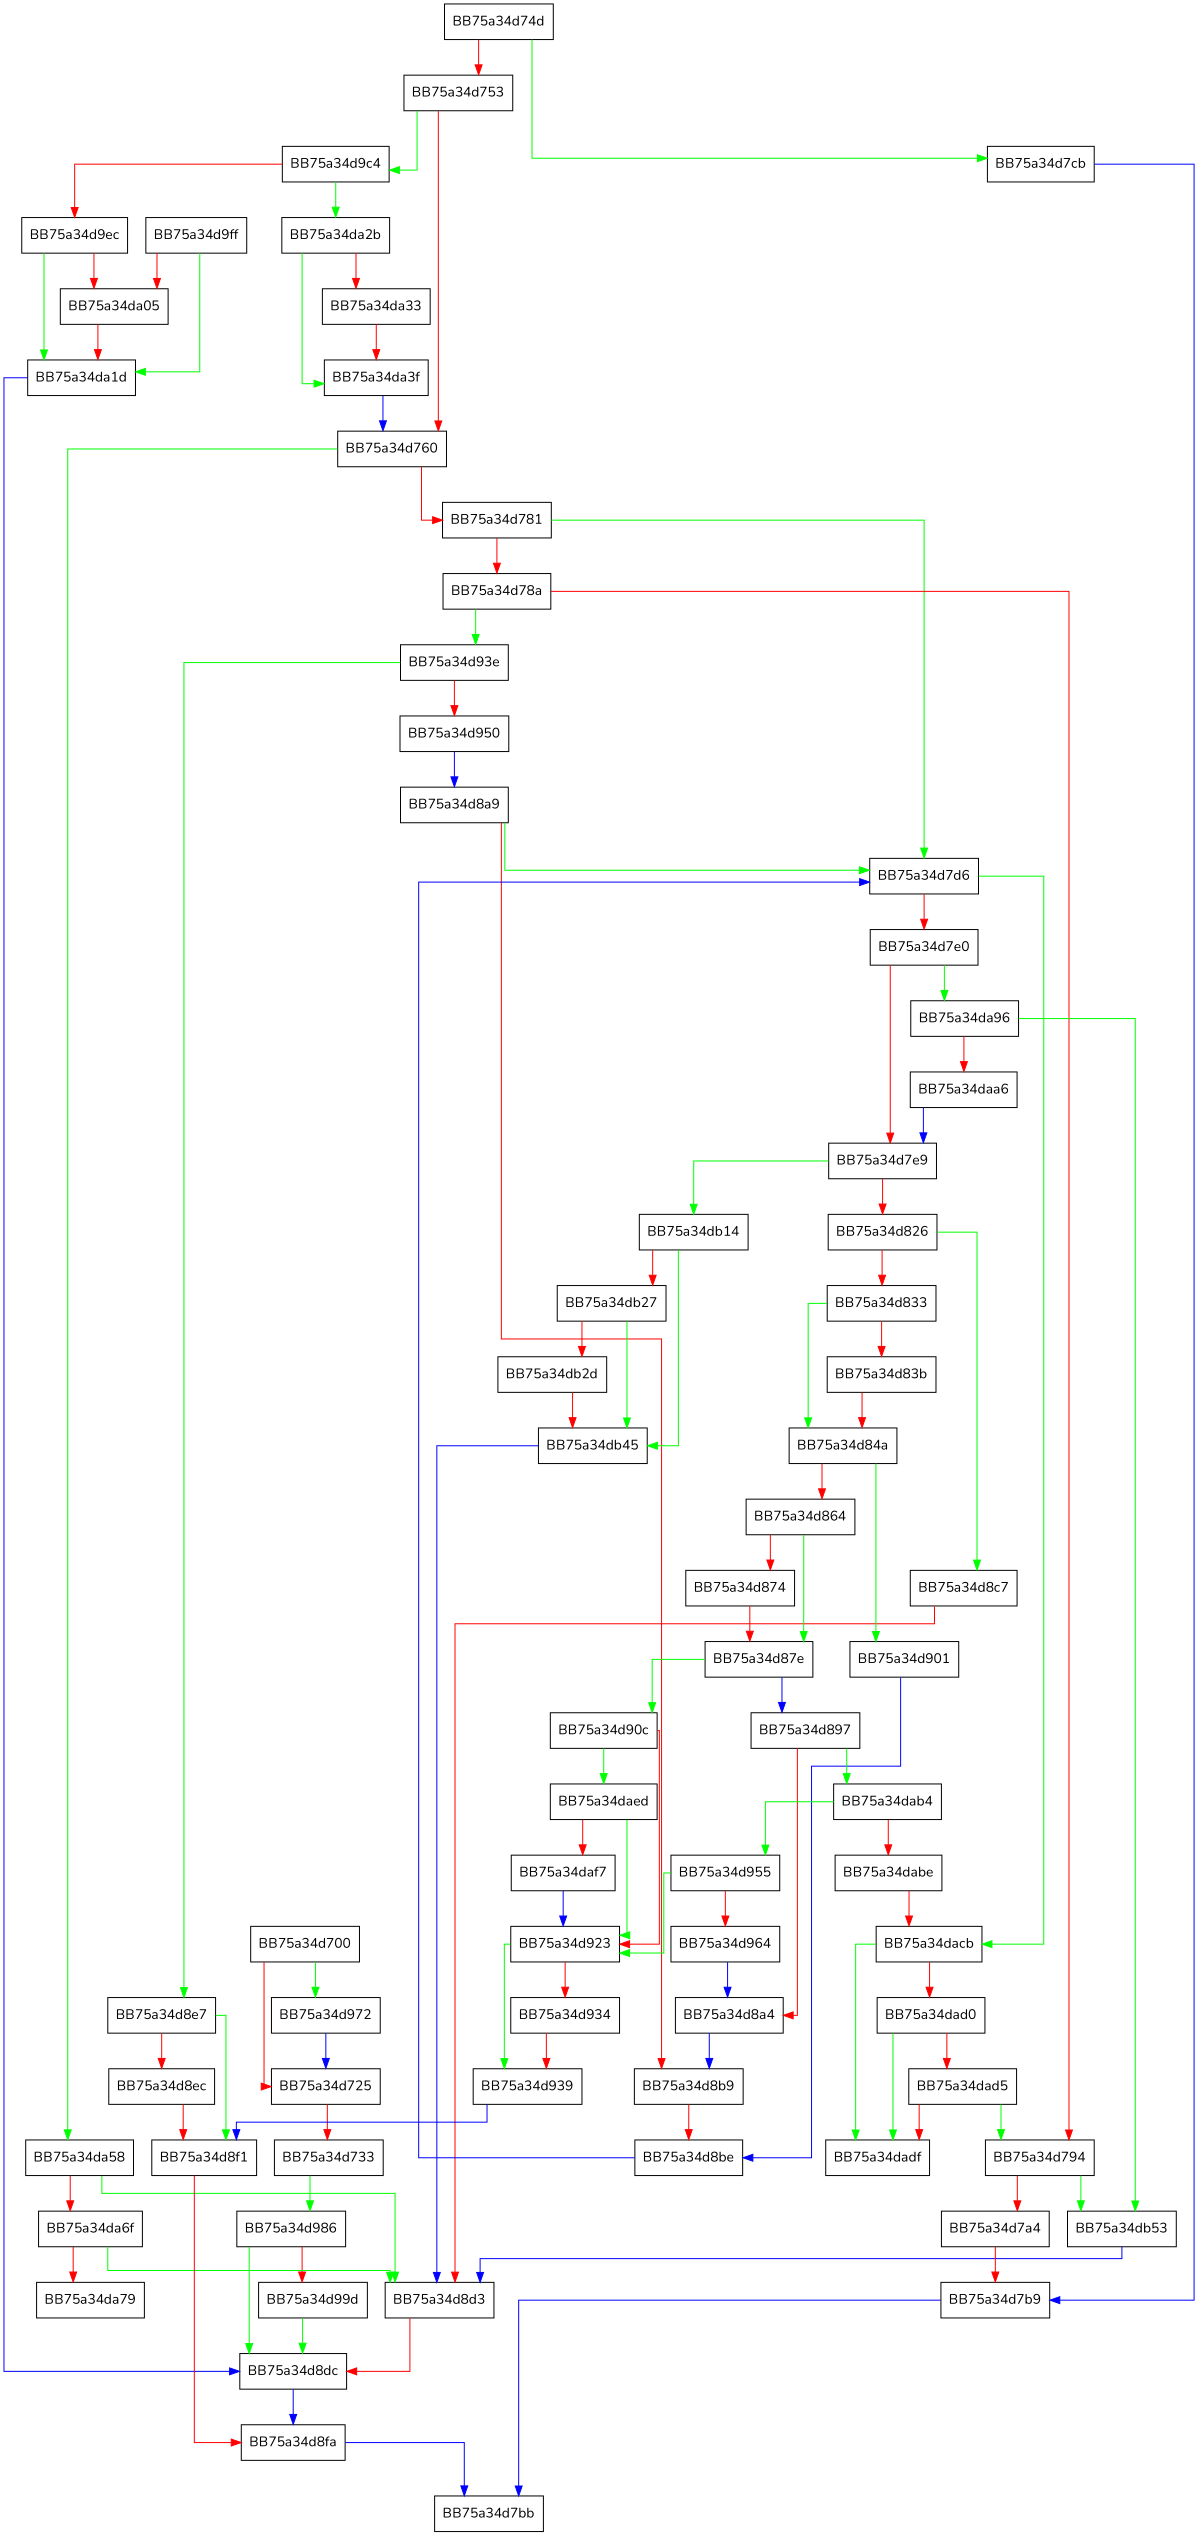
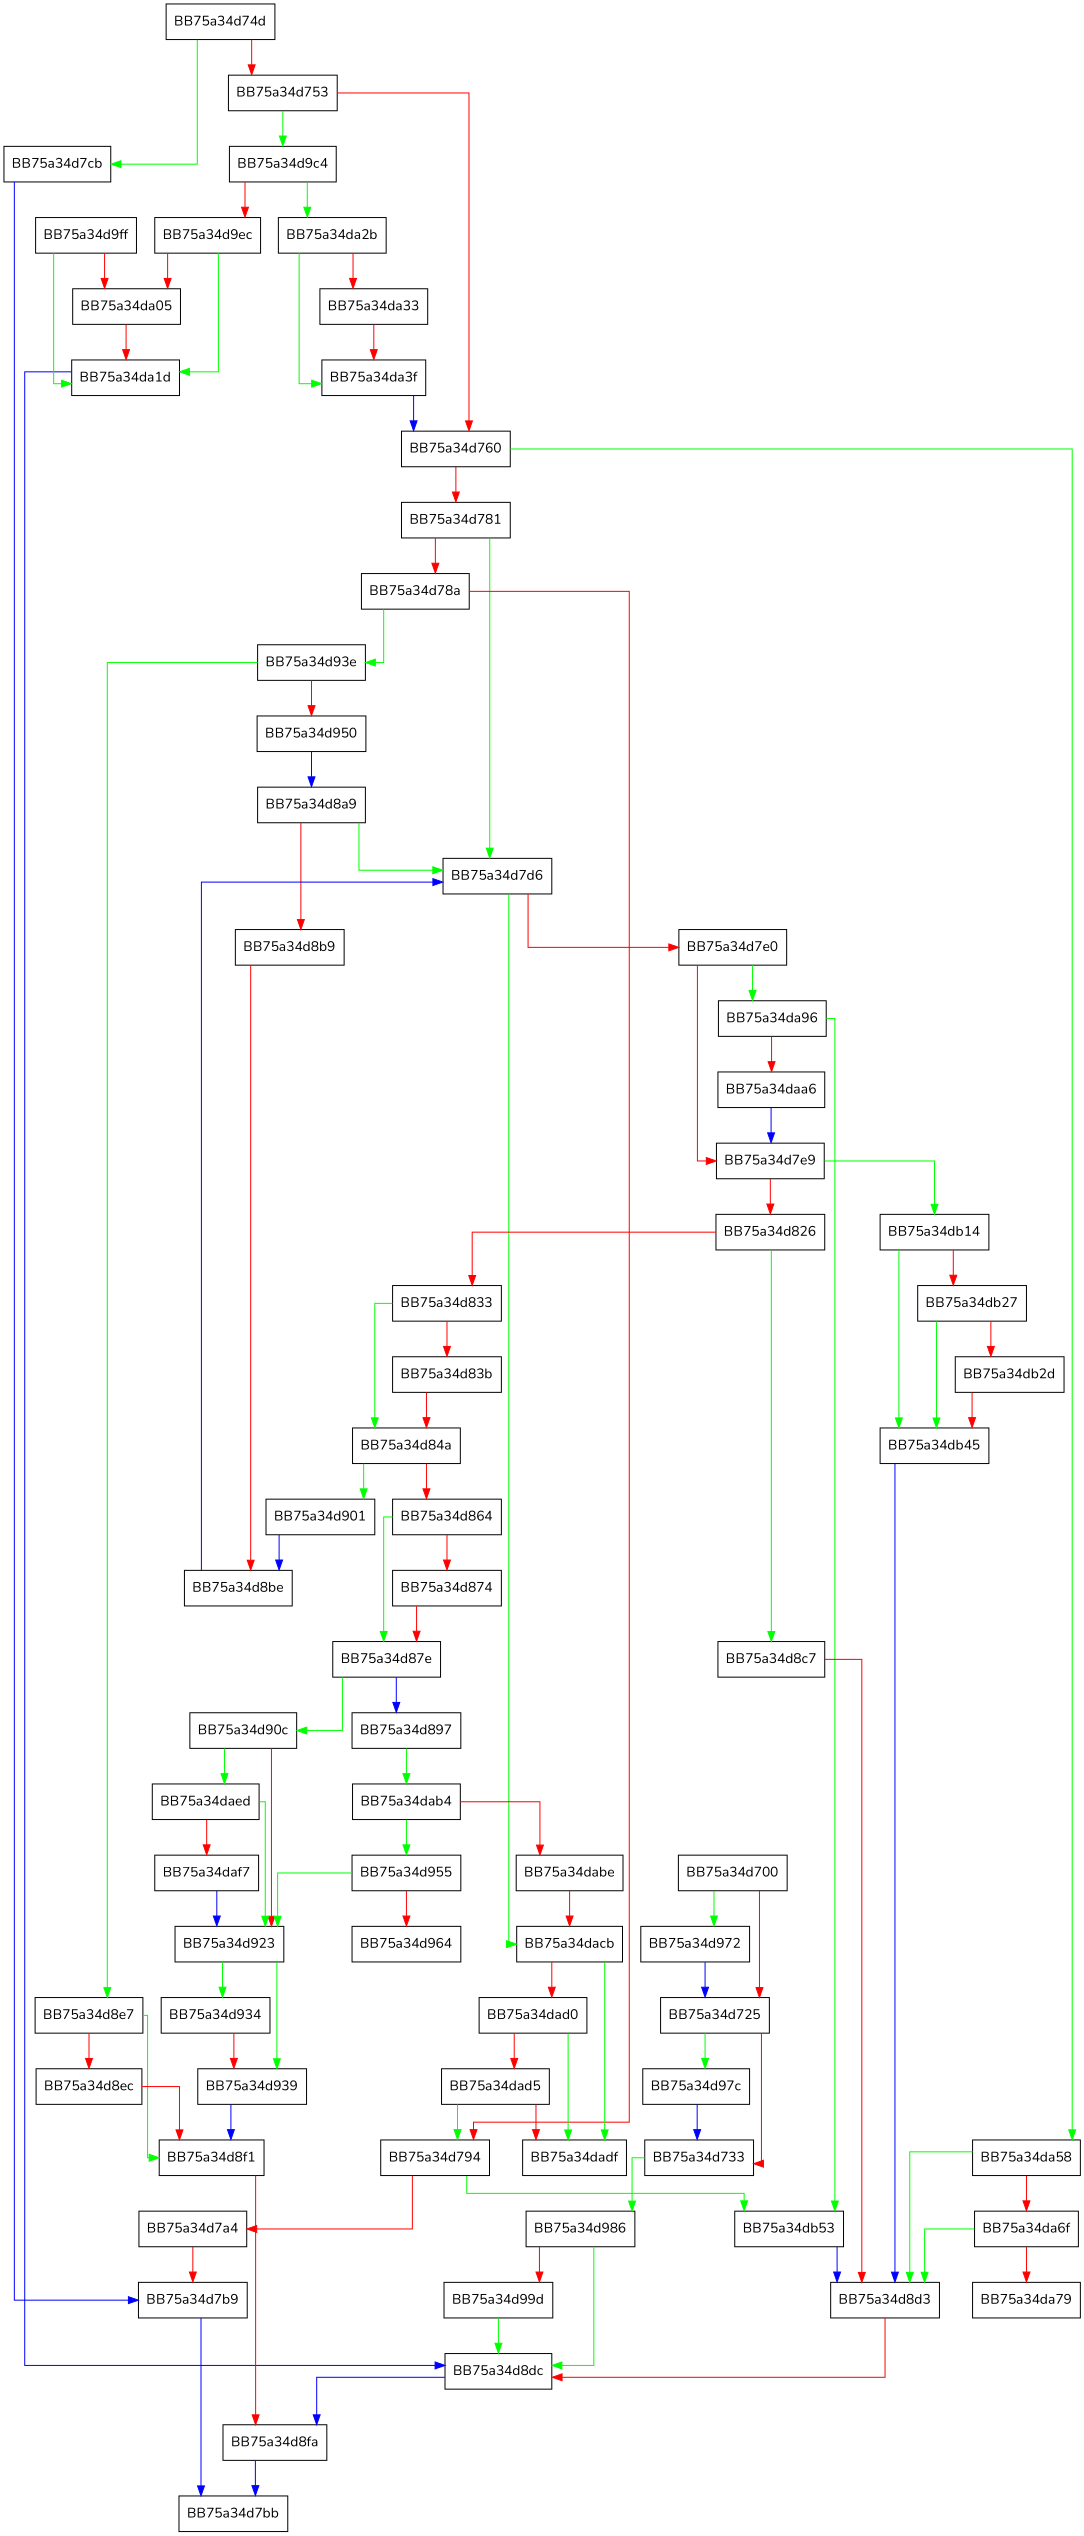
(565, 1975) -> (222, 1975)
(729, 2015) -> none
none -> (696, 2087)
